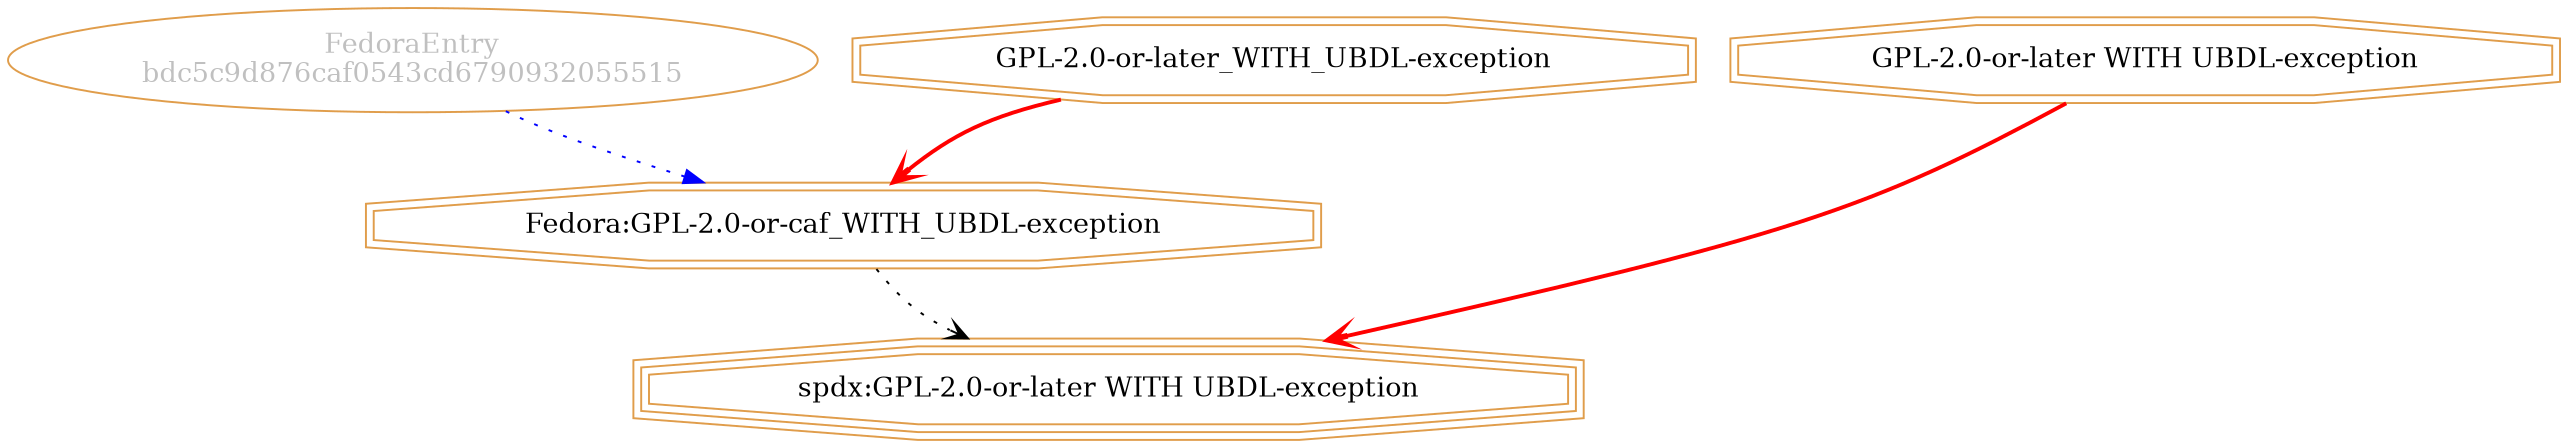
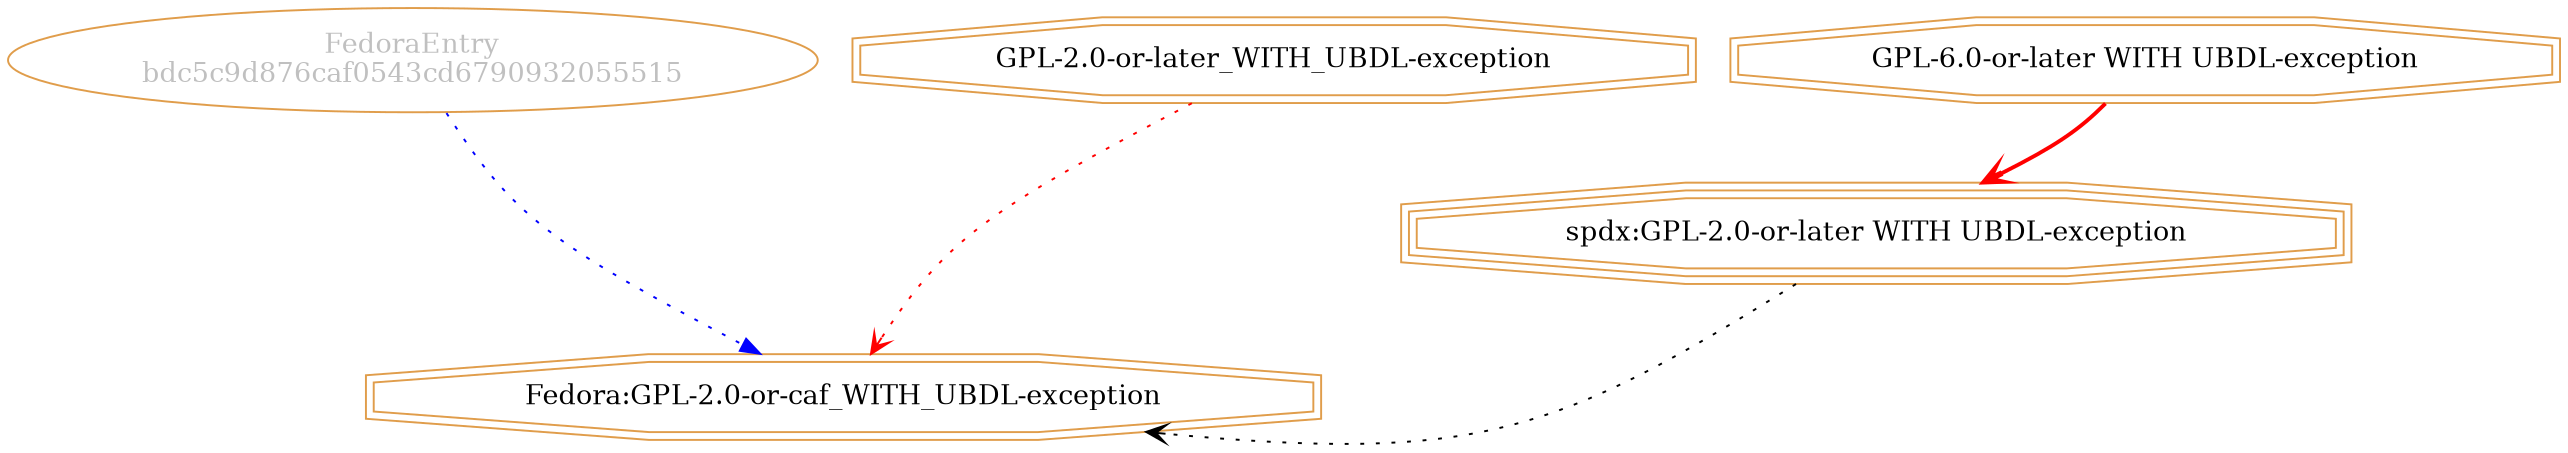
(2145, 60) -> (2145, 60)
(980, 125) -> (1020, 199)
(909, 304) -> (1498, 428)
